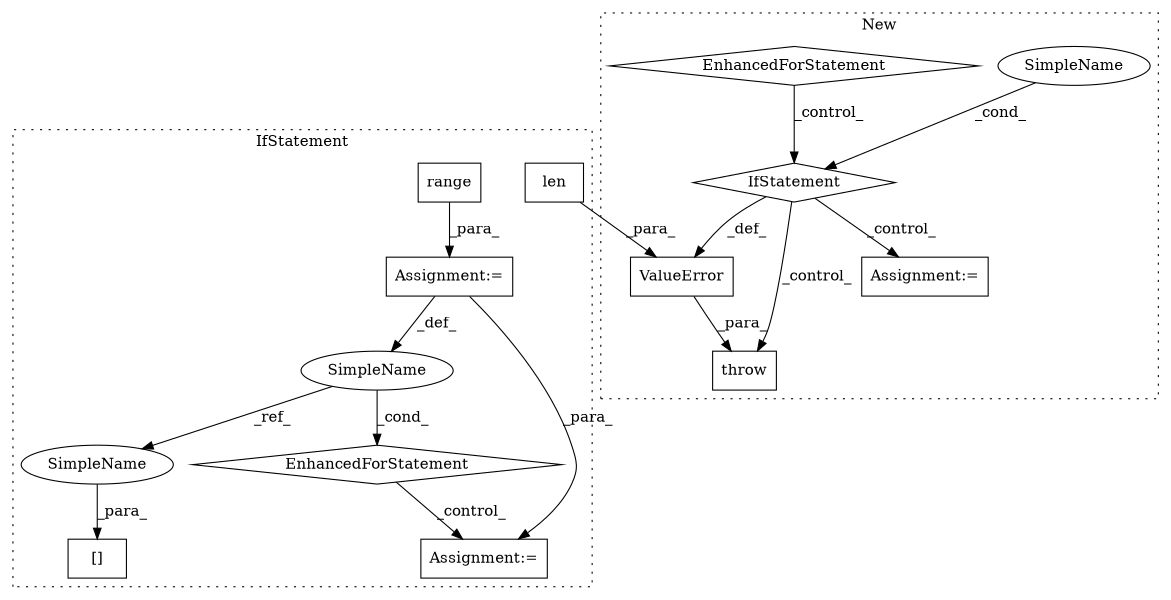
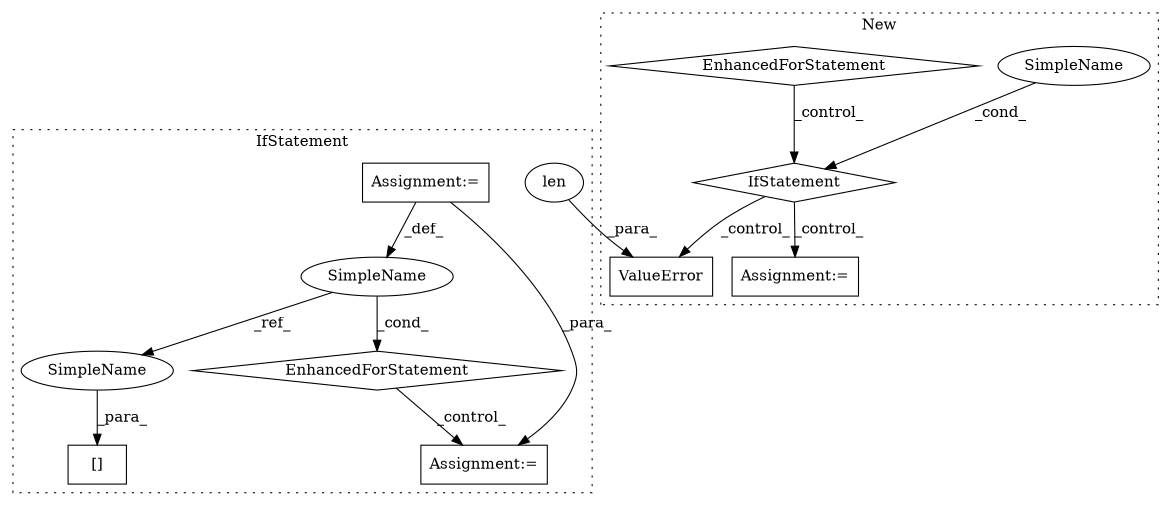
(450, 183) -> none
(554, 183) -> (554, 183)
(747, 230) -> (755, 230)
(745, 371) -> none
